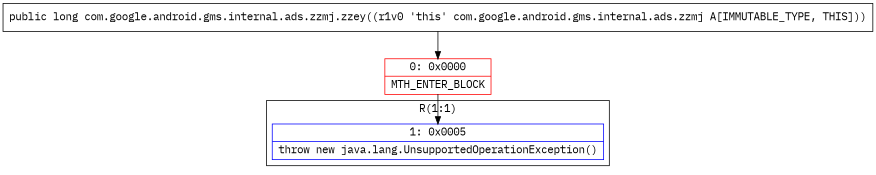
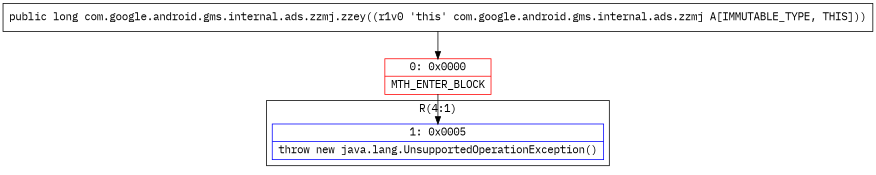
(438, 109) -> (438, 109)
